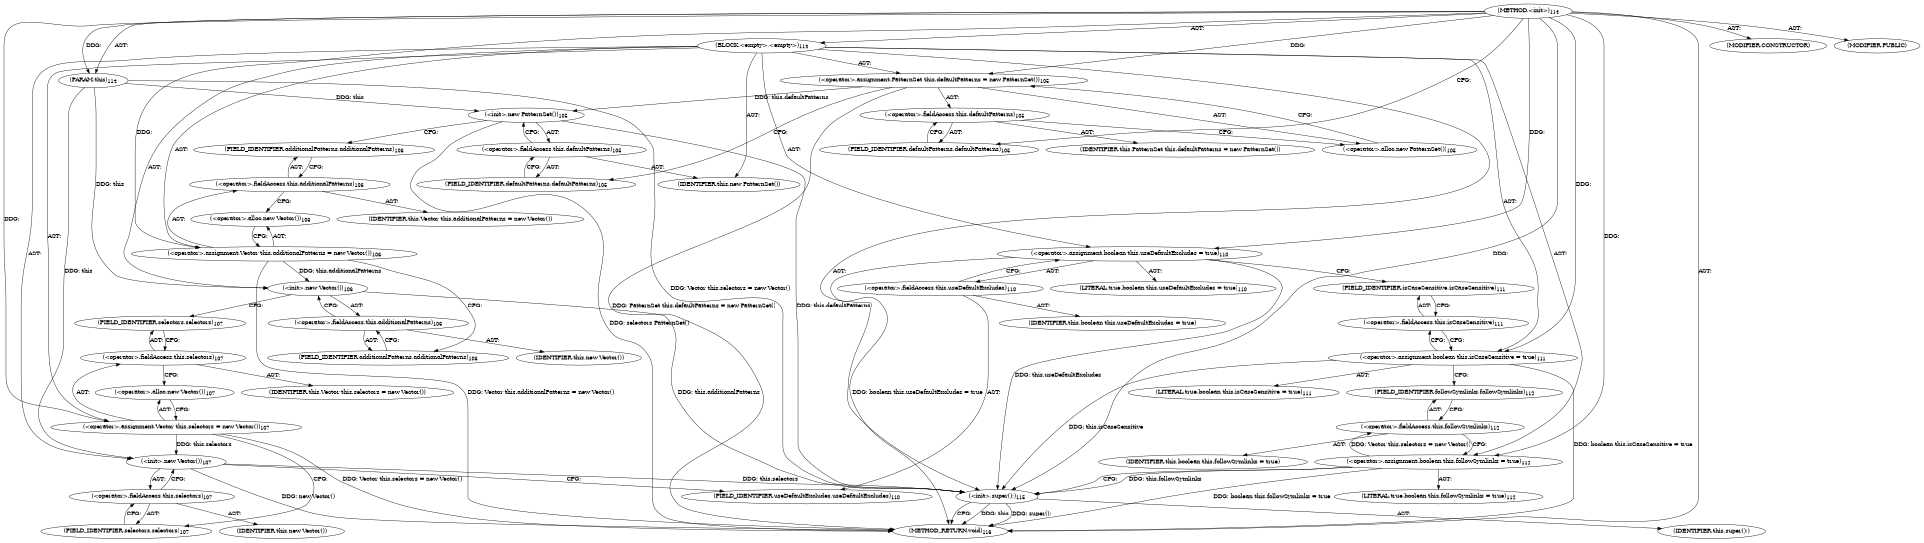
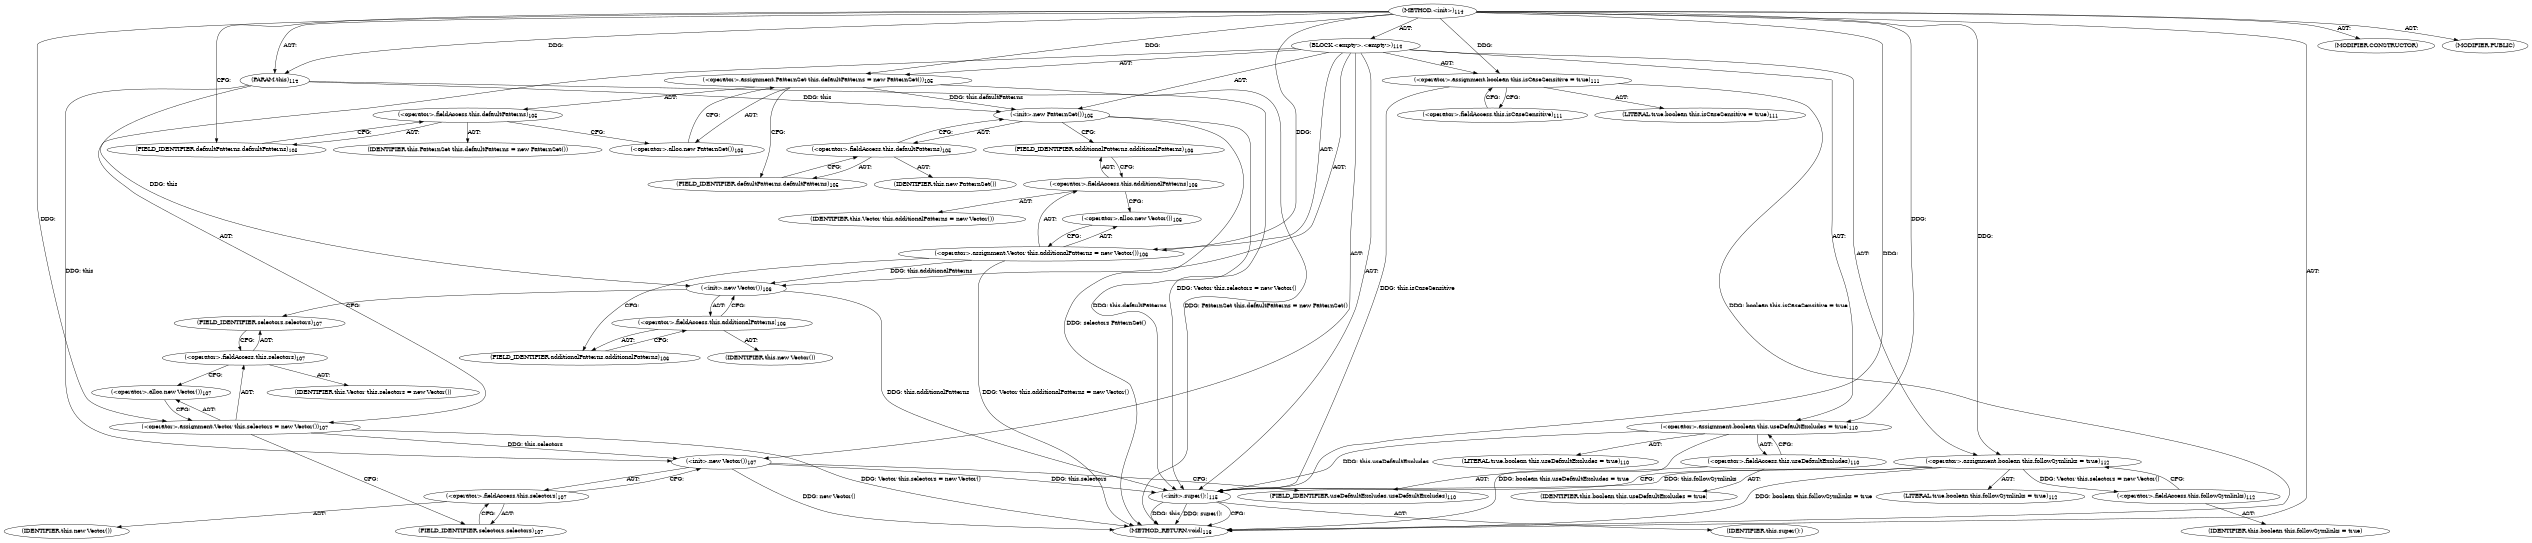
(747, 113) -> (1205, 80)
(1424, 289) -> none
(1455, 393) -> none
